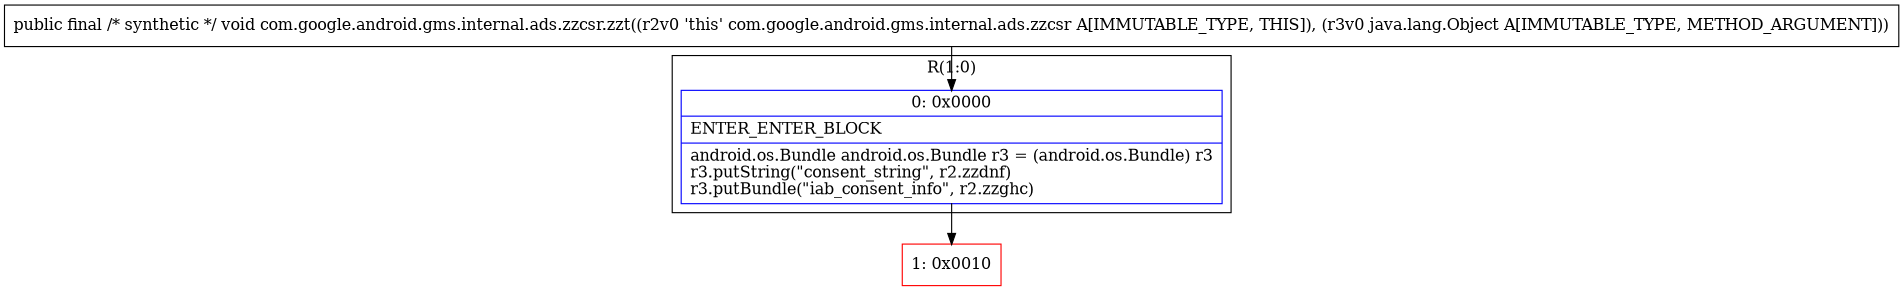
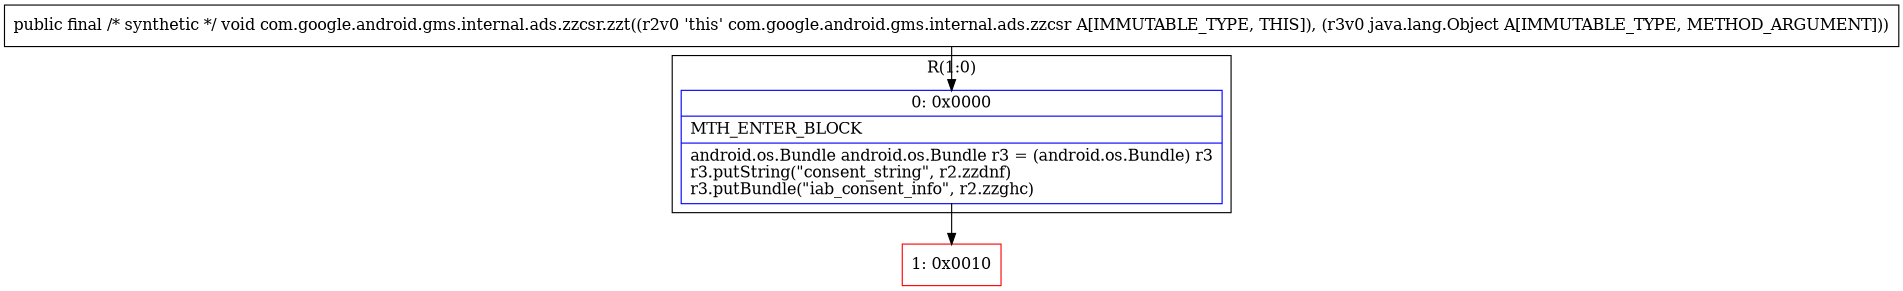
(786, 129) -> (777, 129)
